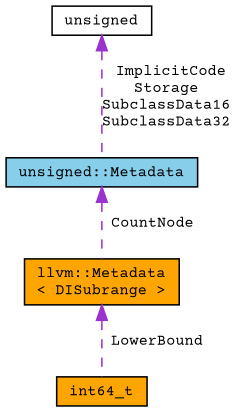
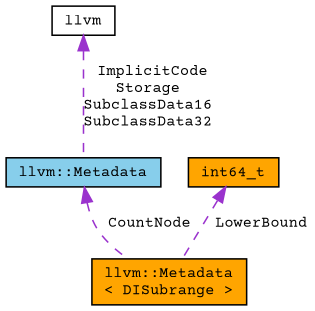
(102, 21) -> (83, 21)
(102, 172) -> (83, 172)
(102, 349) -> (200, 230)
